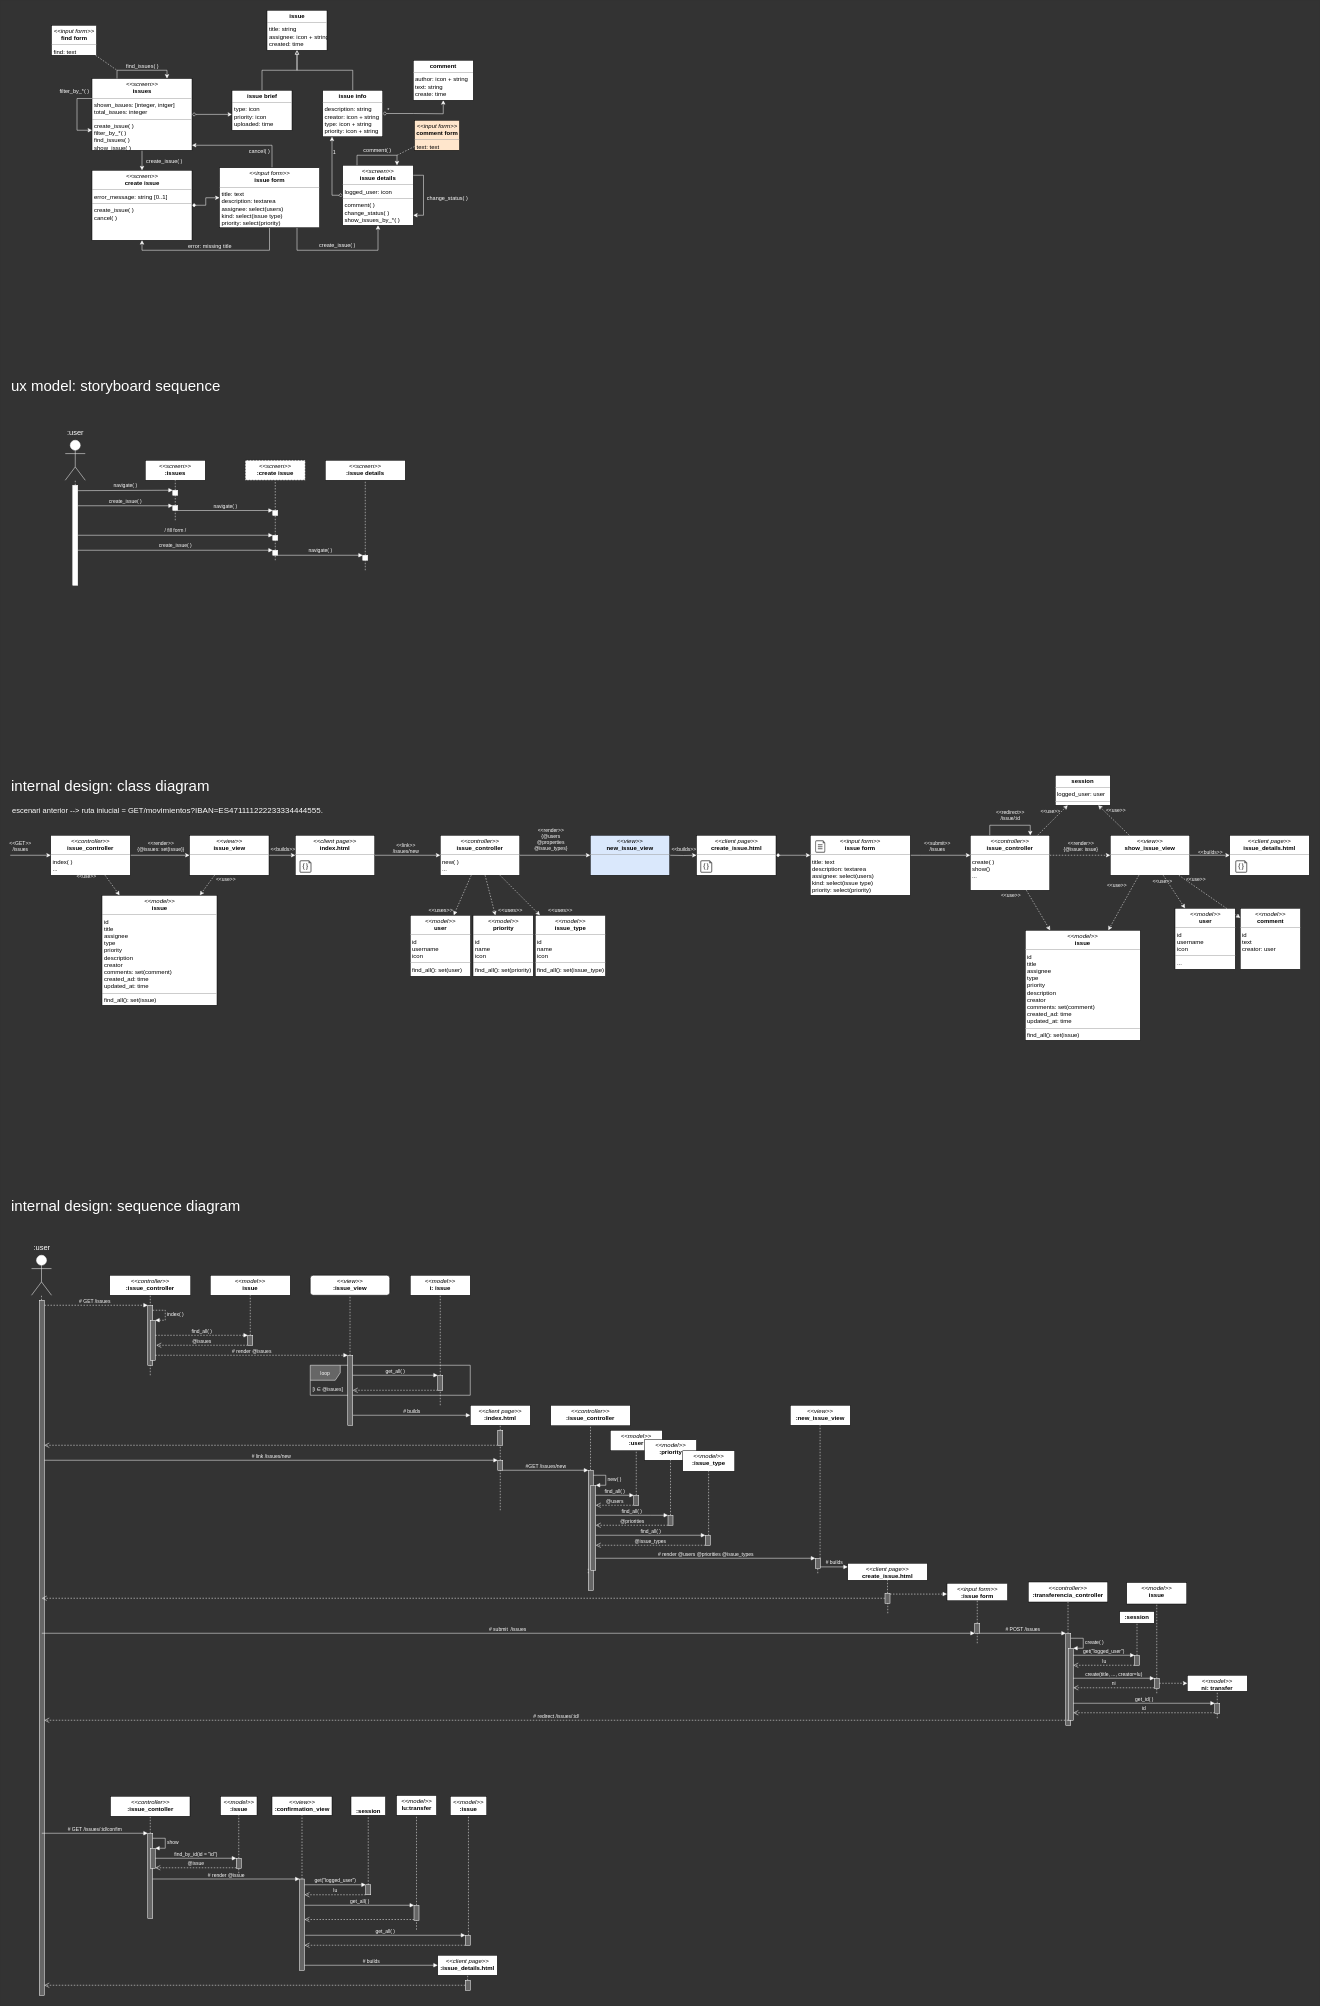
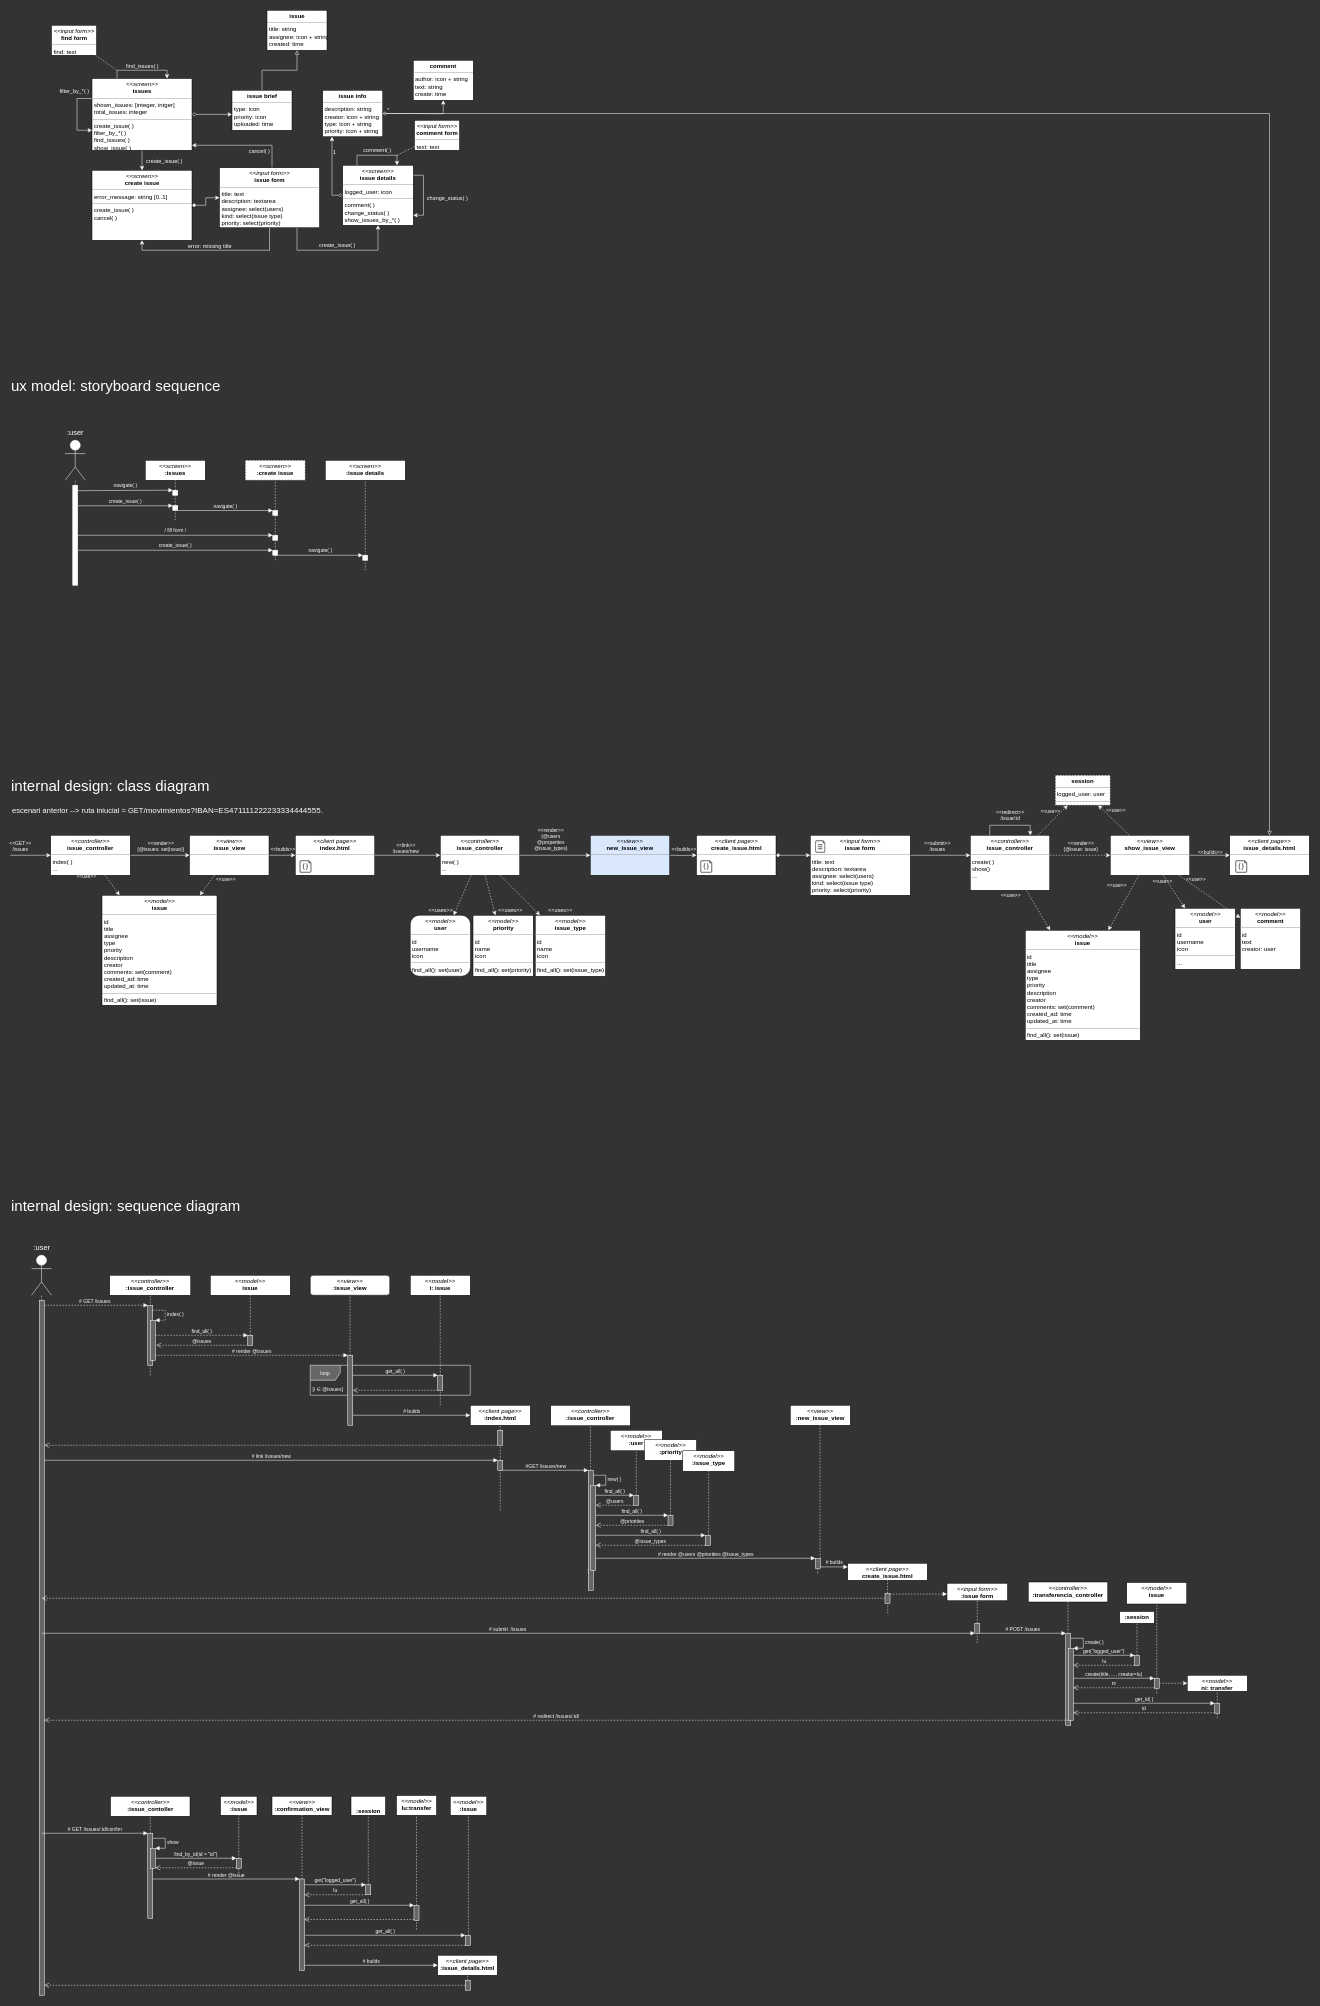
(337, 70) -> (1215, 114)
(437, 135) -> (437, 135)
(1083, 790) -> (1083, 790)
(440, 946) -> (440, 946)
